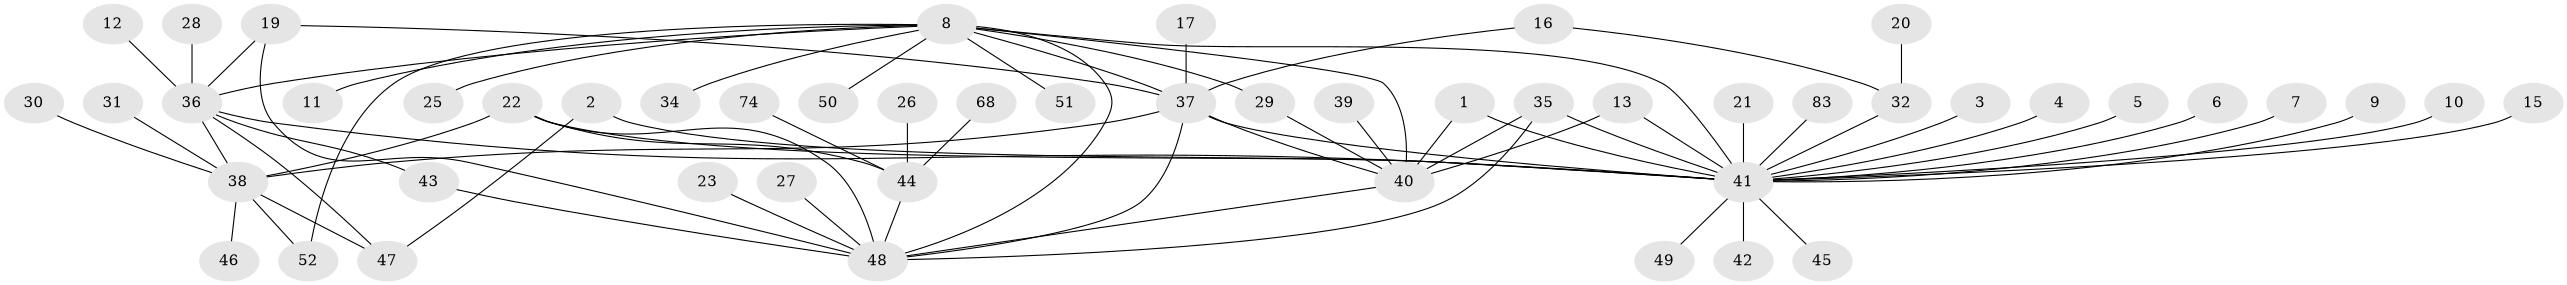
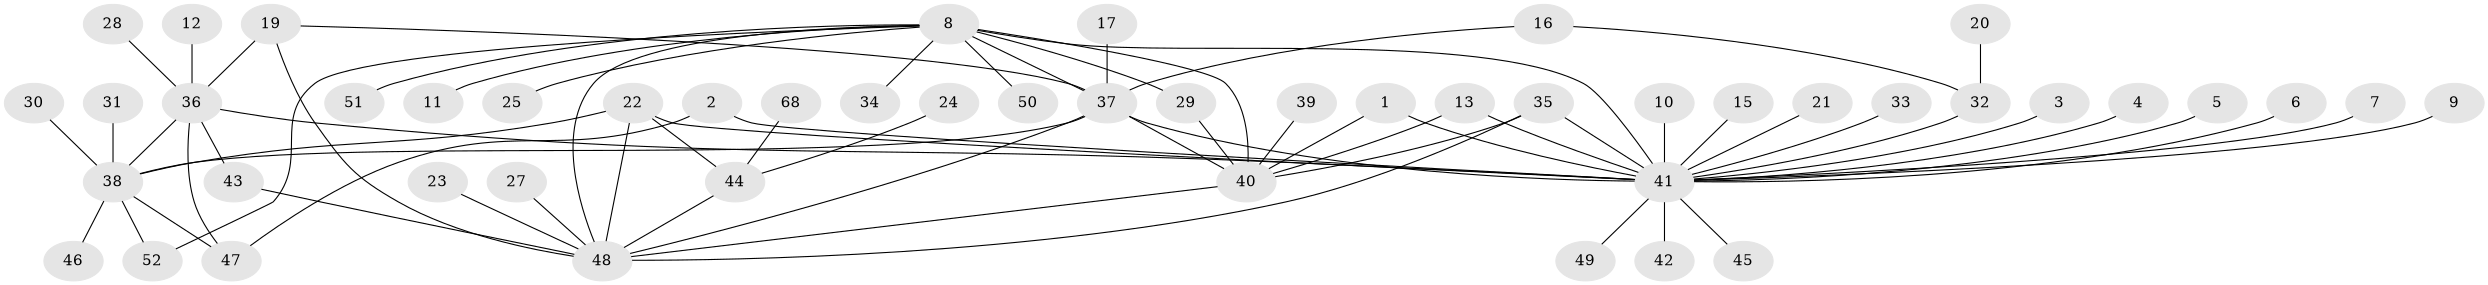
(410, 65) -> none
(749, 103) -> (949, 103)
(907, 103) -> none
(1822, 103) -> (1901, 103)
